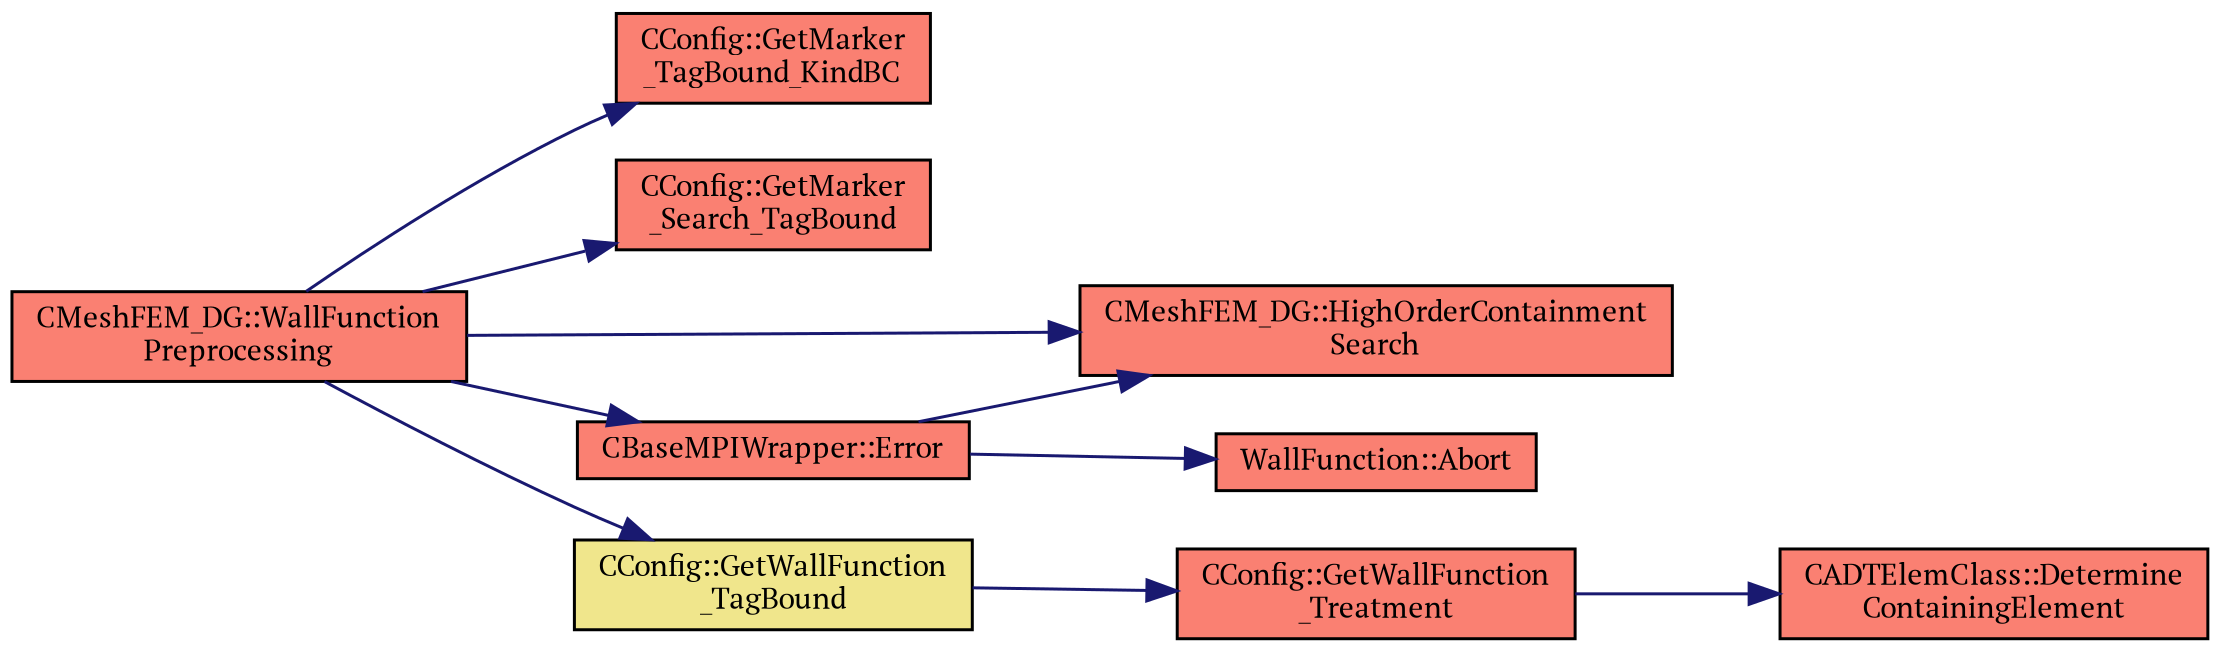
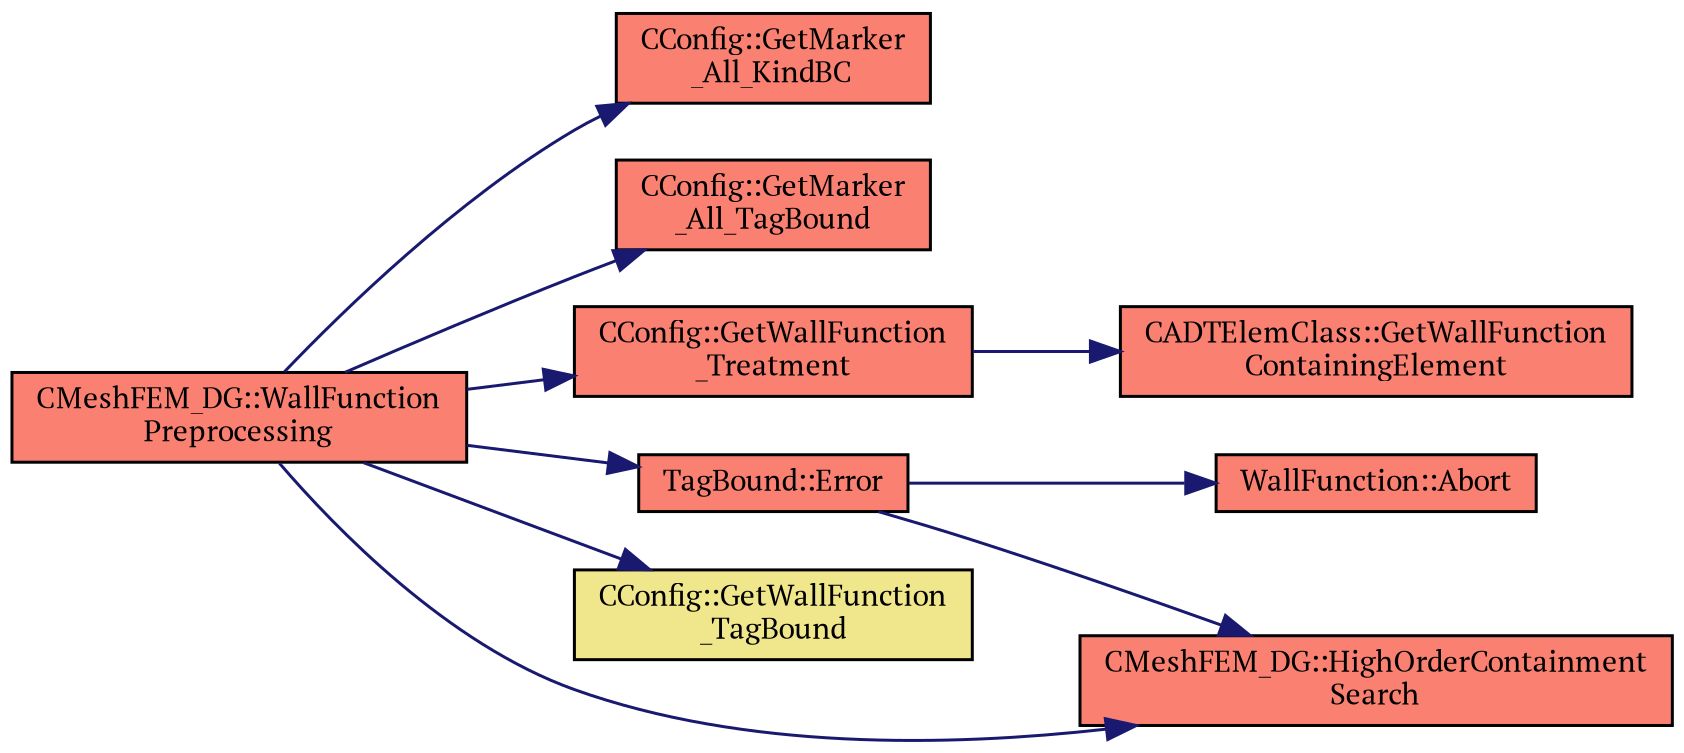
(773, 58) -> (773, 58)
(773, 205) -> (773, 205)
(773, 450) -> (773, 483)
(1059, 589) -> (506, 384)
(1994, 594) -> (1376, 352)
